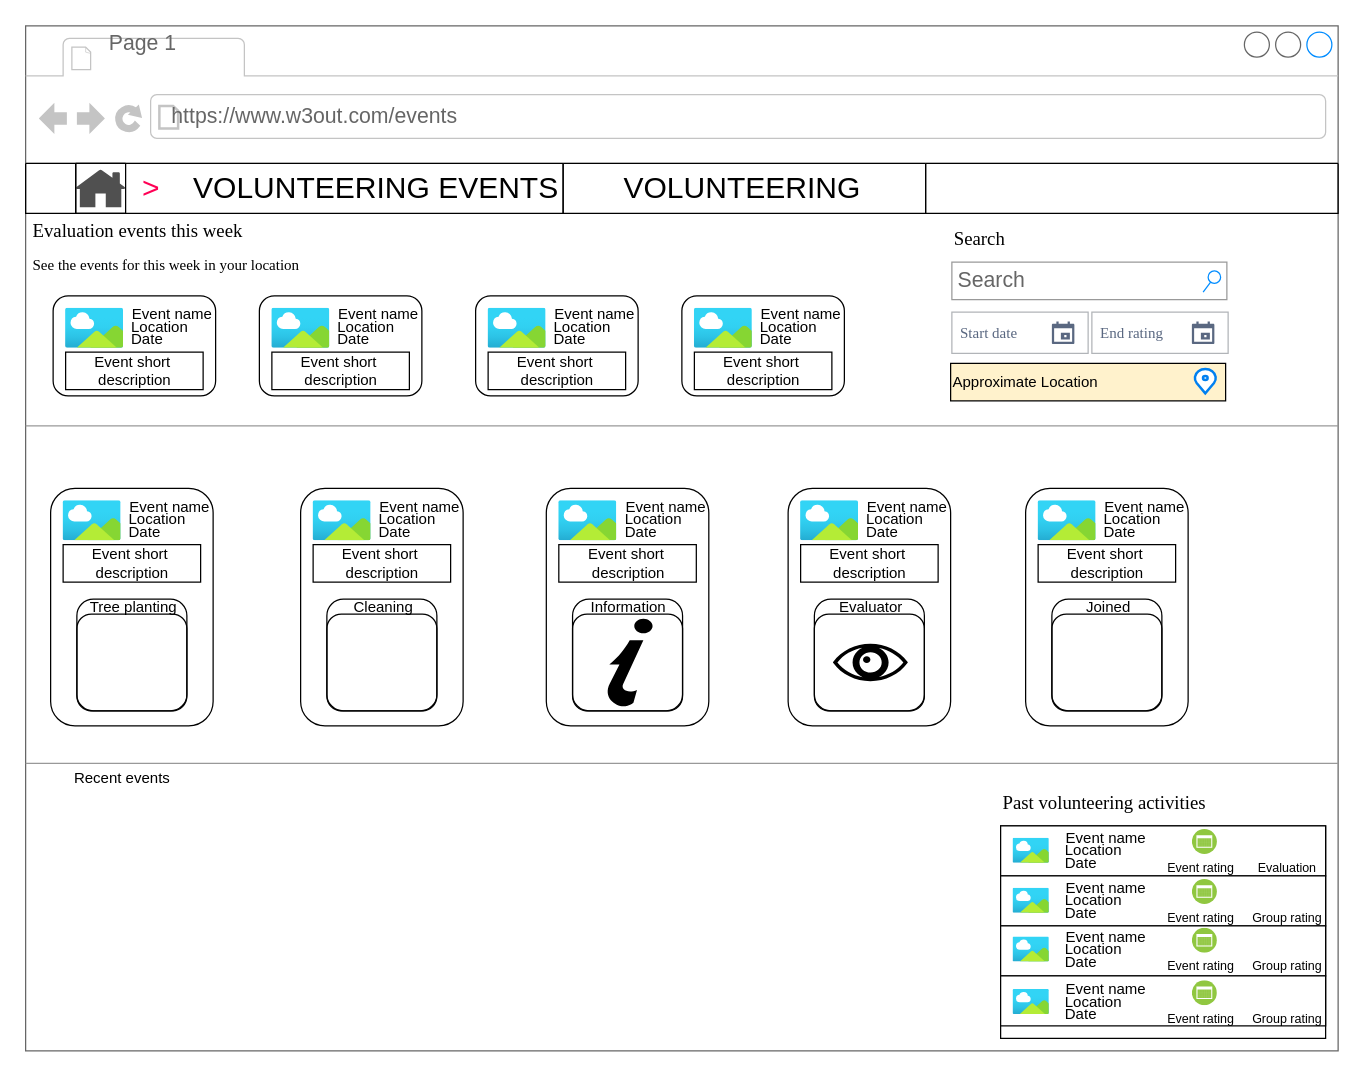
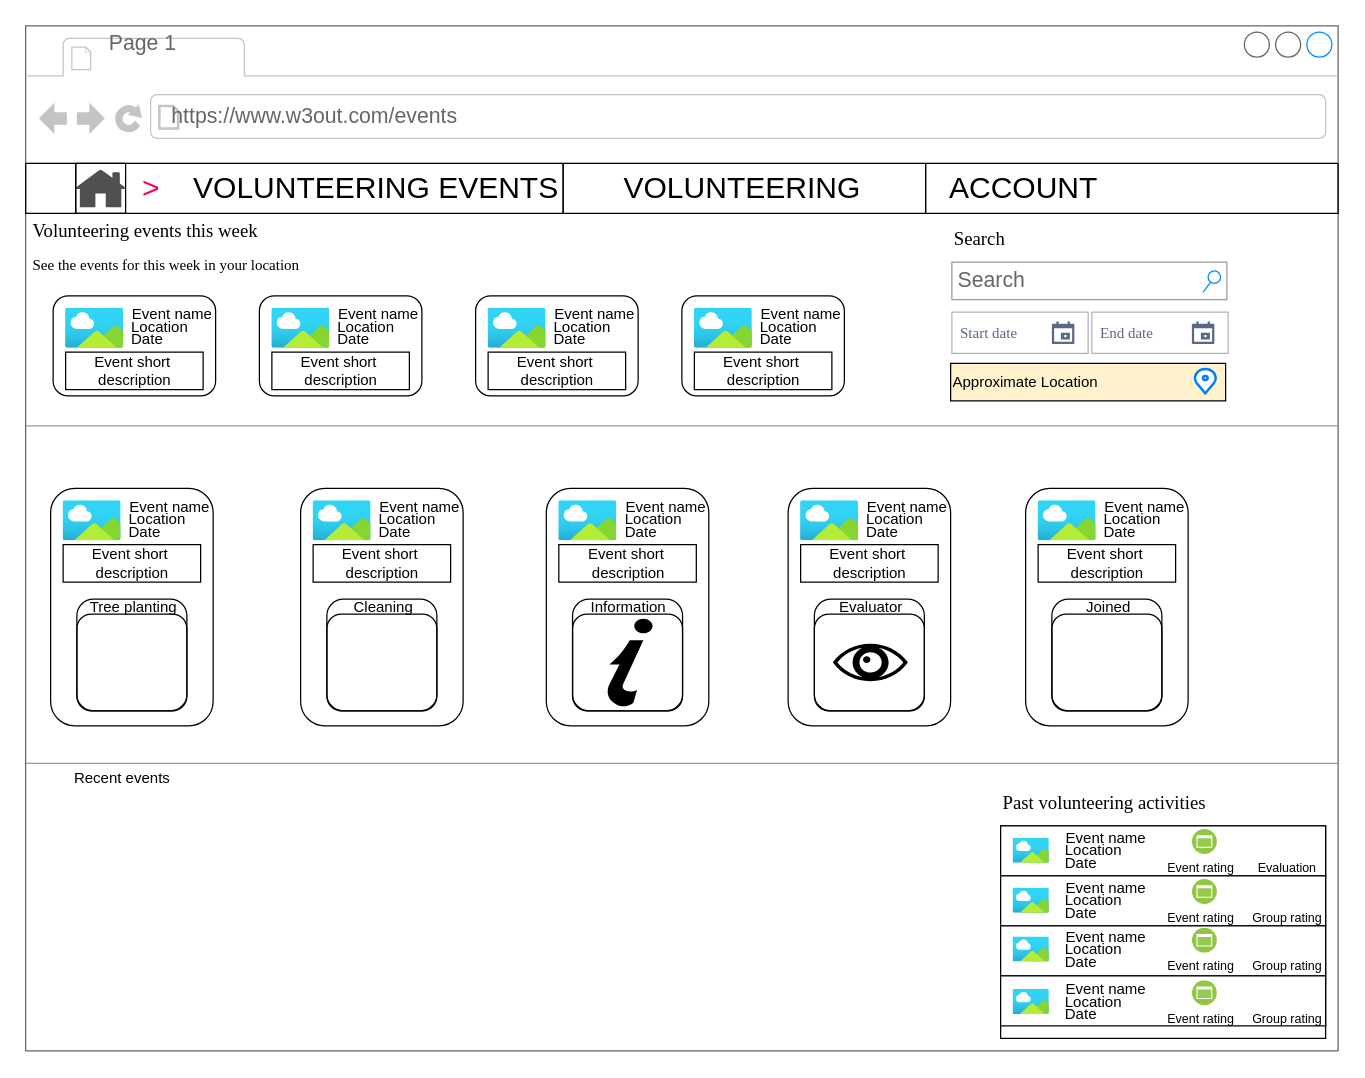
none -> (1023, 188)
(160, 231) -> (171, 231)
(1139, 333) -> (1132, 333)
